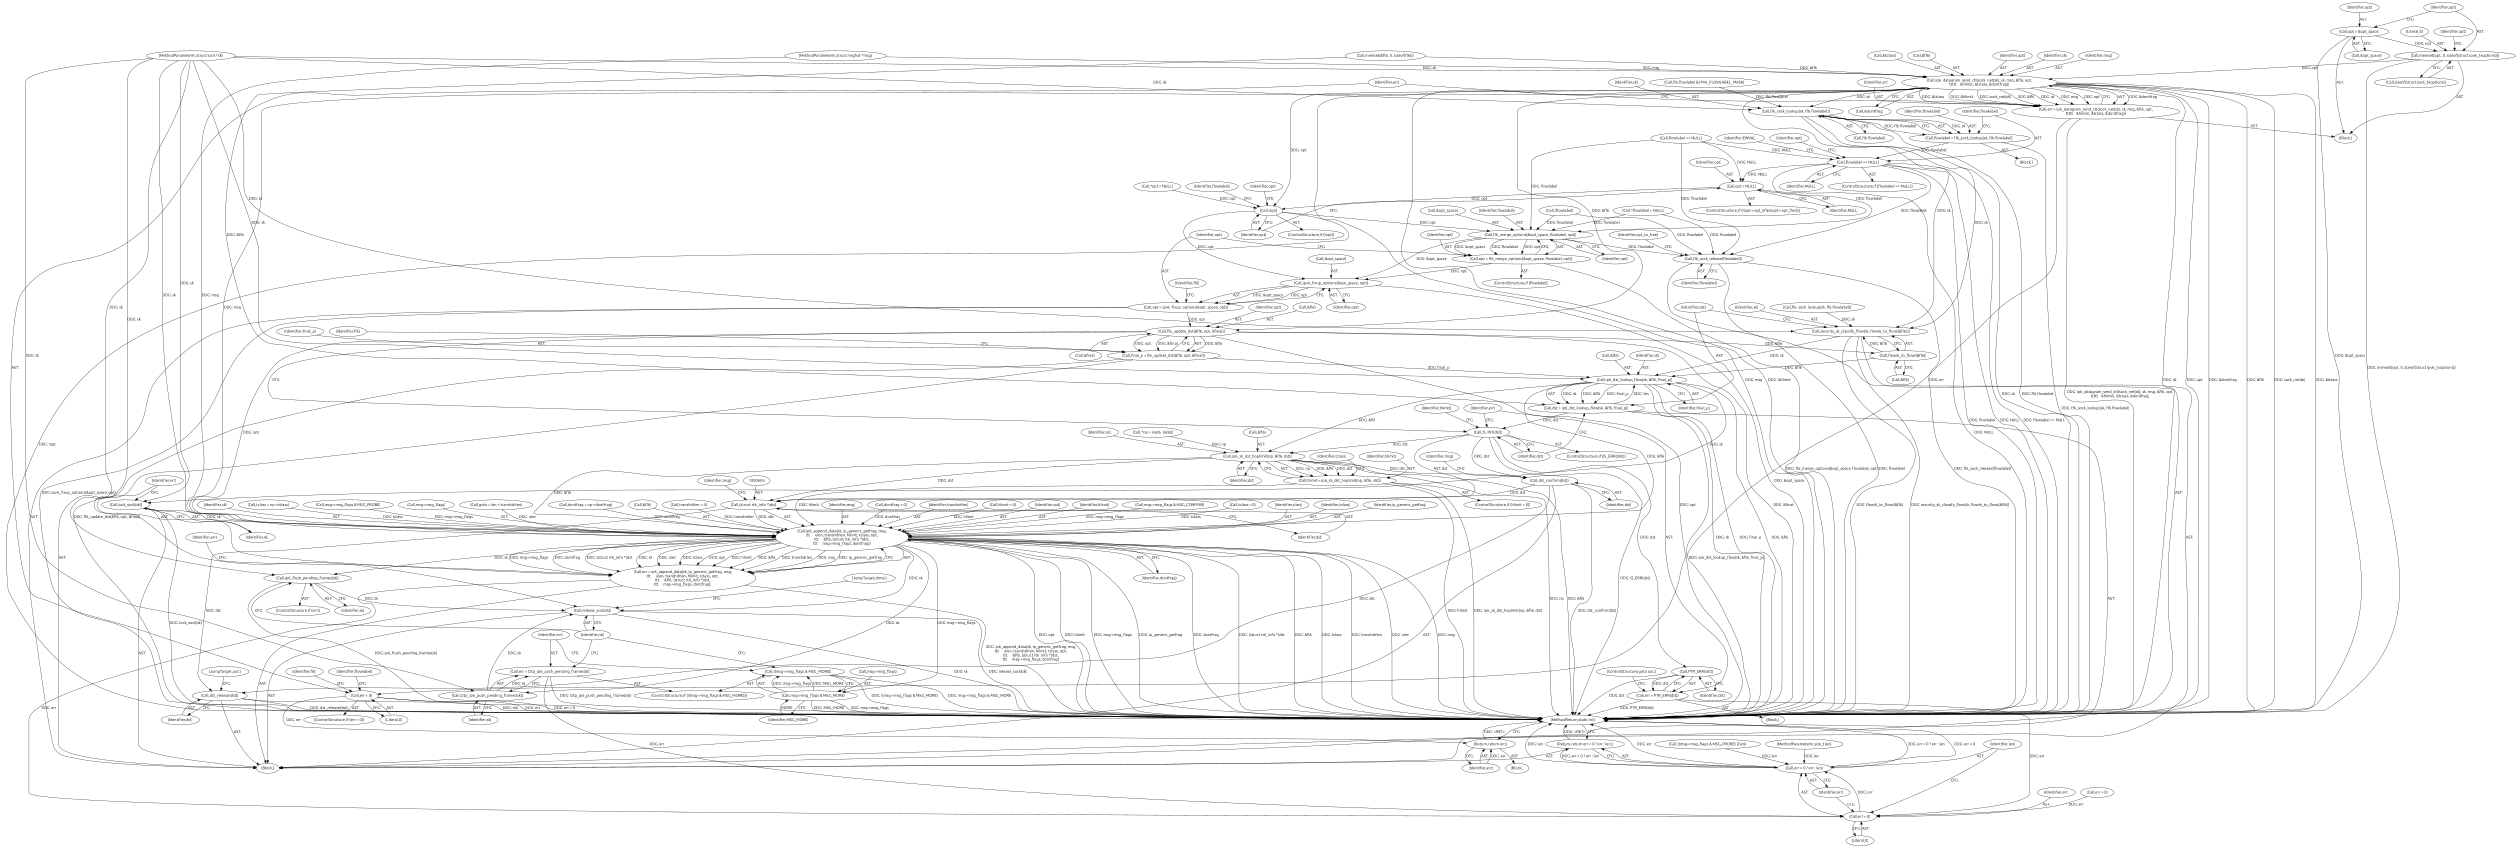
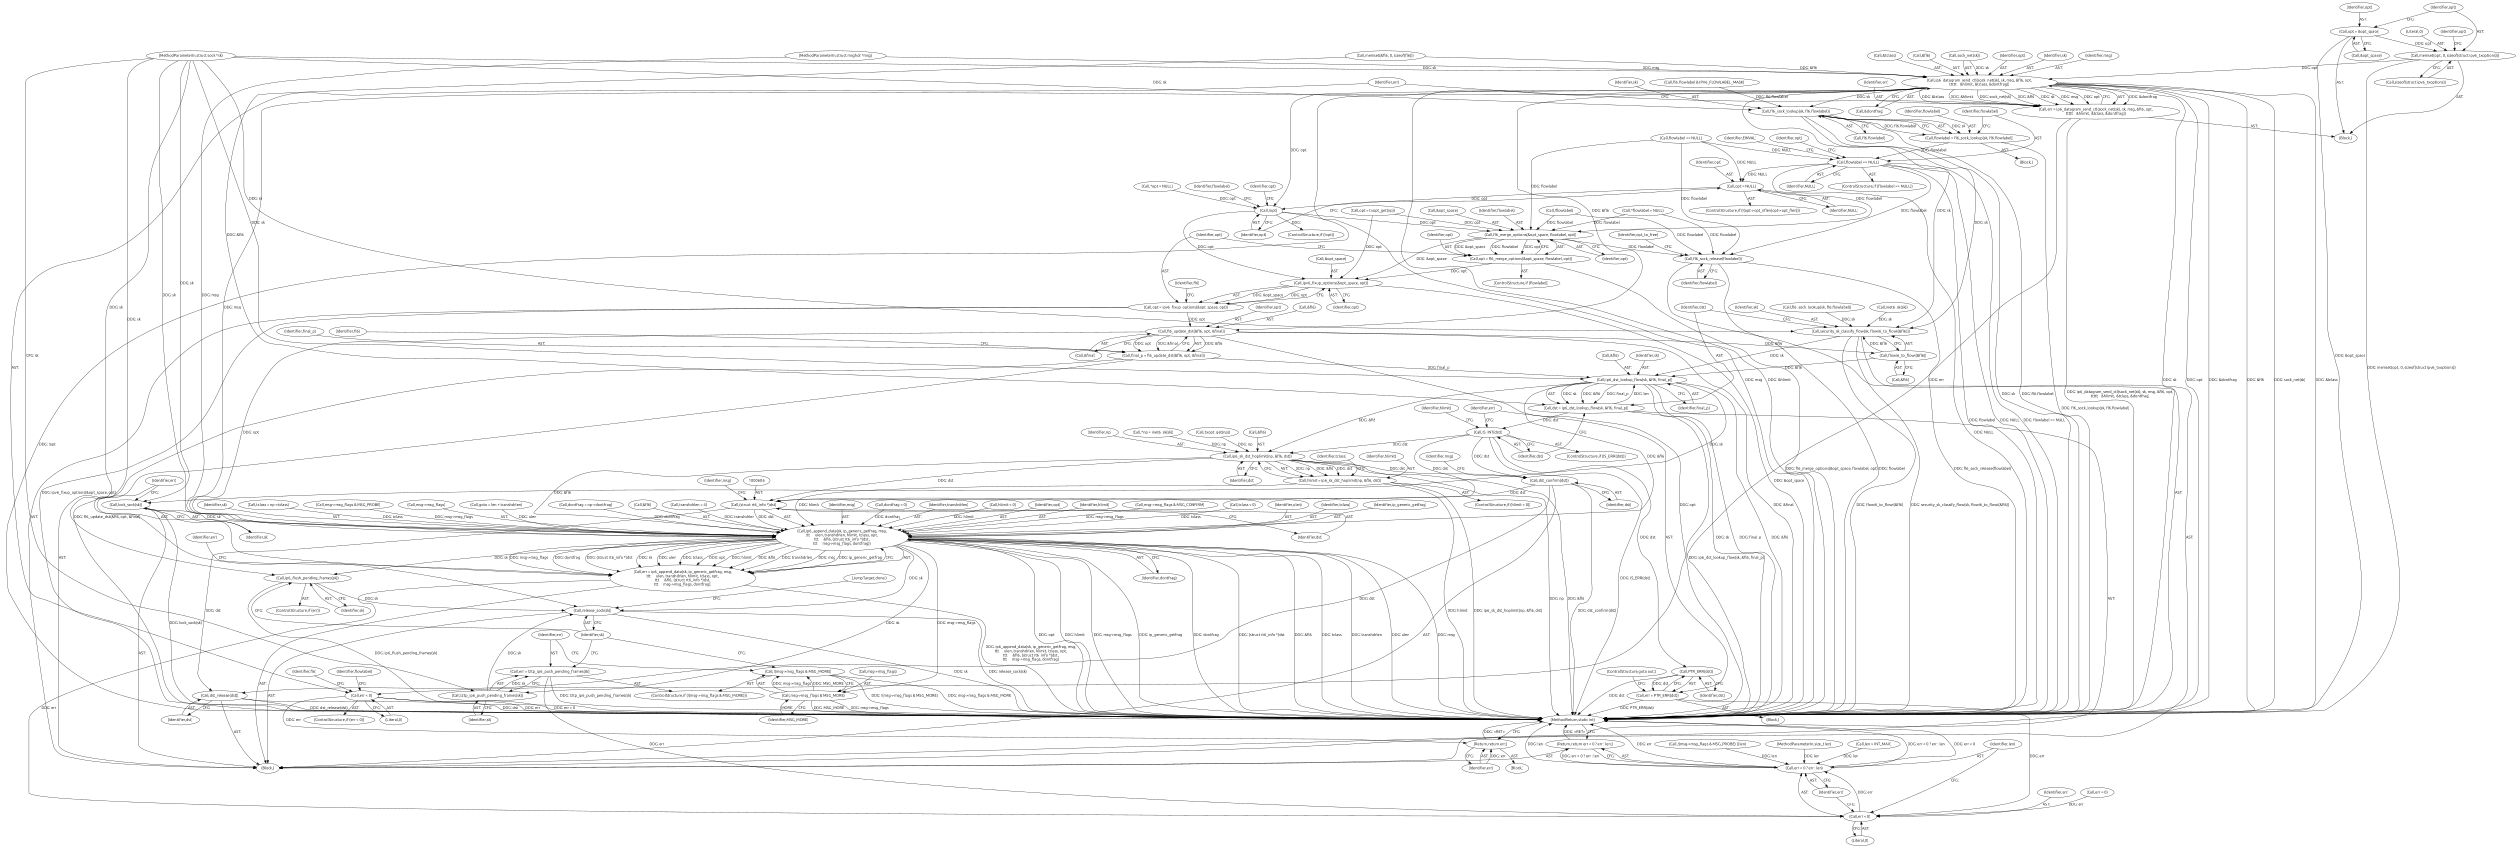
none -> (1964, 56)
none -> (1373, 211)
(1297, 223) -> (1297, 223)
none -> (1893, 307)
(32, 356) -> (32, 356)
(417, 404) -> (1128, 341)
none -> (1213, 432)
(1440, 469) -> (1440, 469)
(225, 672) -> none
none -> (1874, 744)
